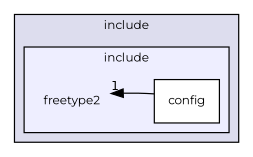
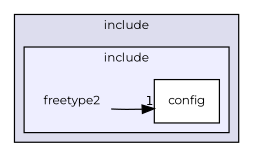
(139, 93) -> (127, 109)
